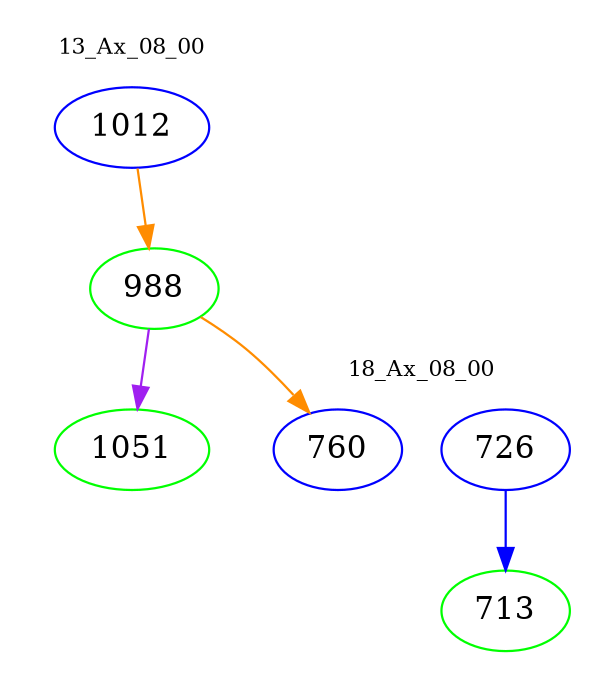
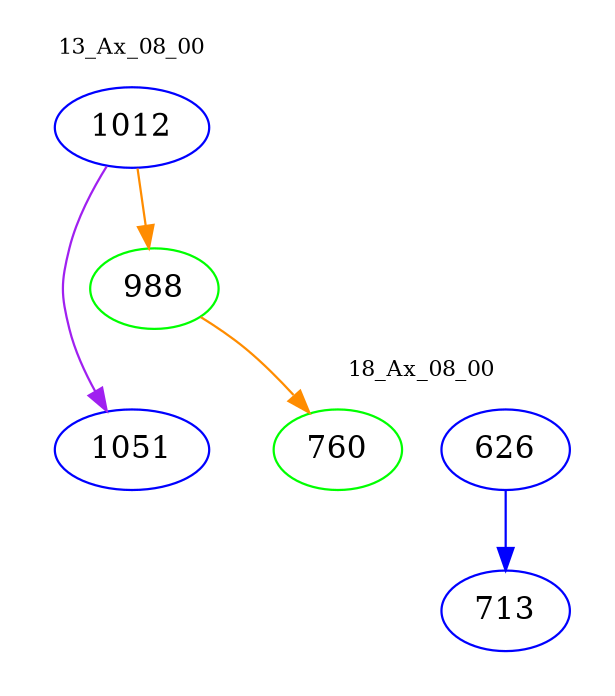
(145, 358) -> (64, 277)
(132, 450) -> (132, 450)
(338, 450) -> (338, 450)
(506, 450) -> (506, 450)
(506, 611) -> (506, 611)
